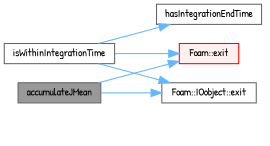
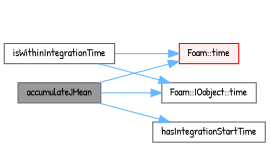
(209, 14) -> none
(209, 54) -> (209, 54)
(209, 93) -> (209, 93)
none -> (209, 132)
